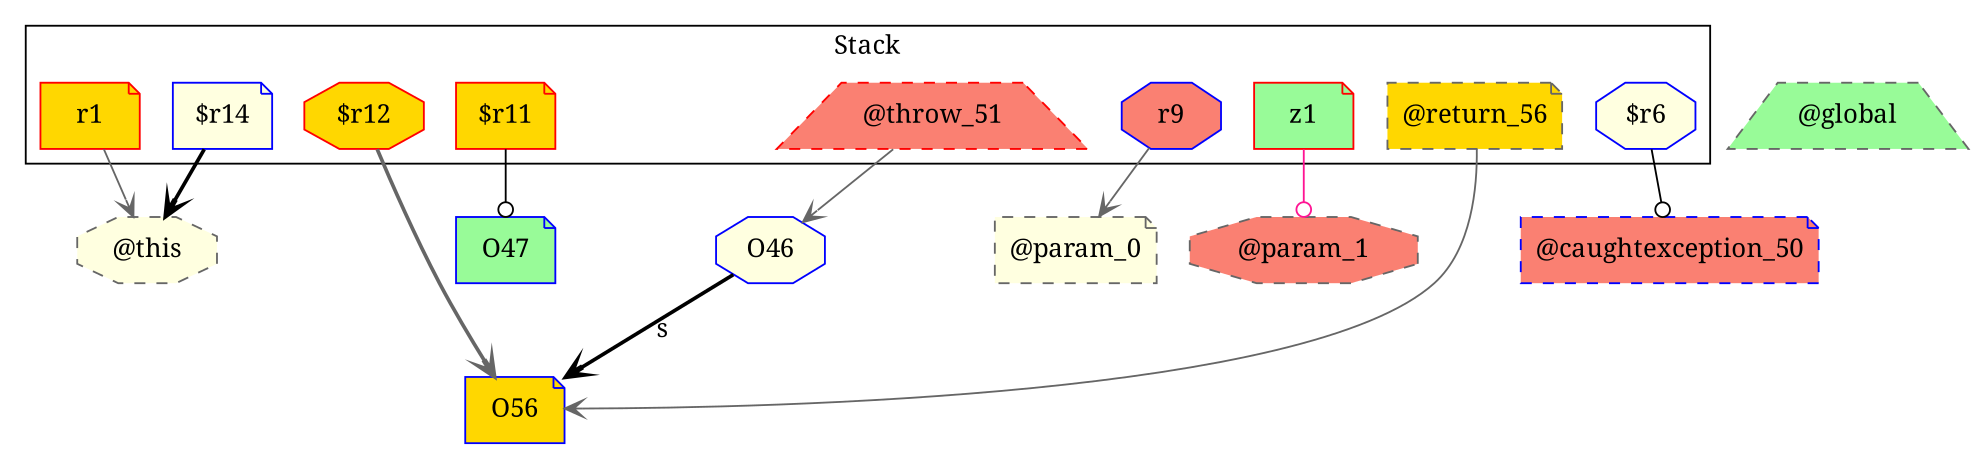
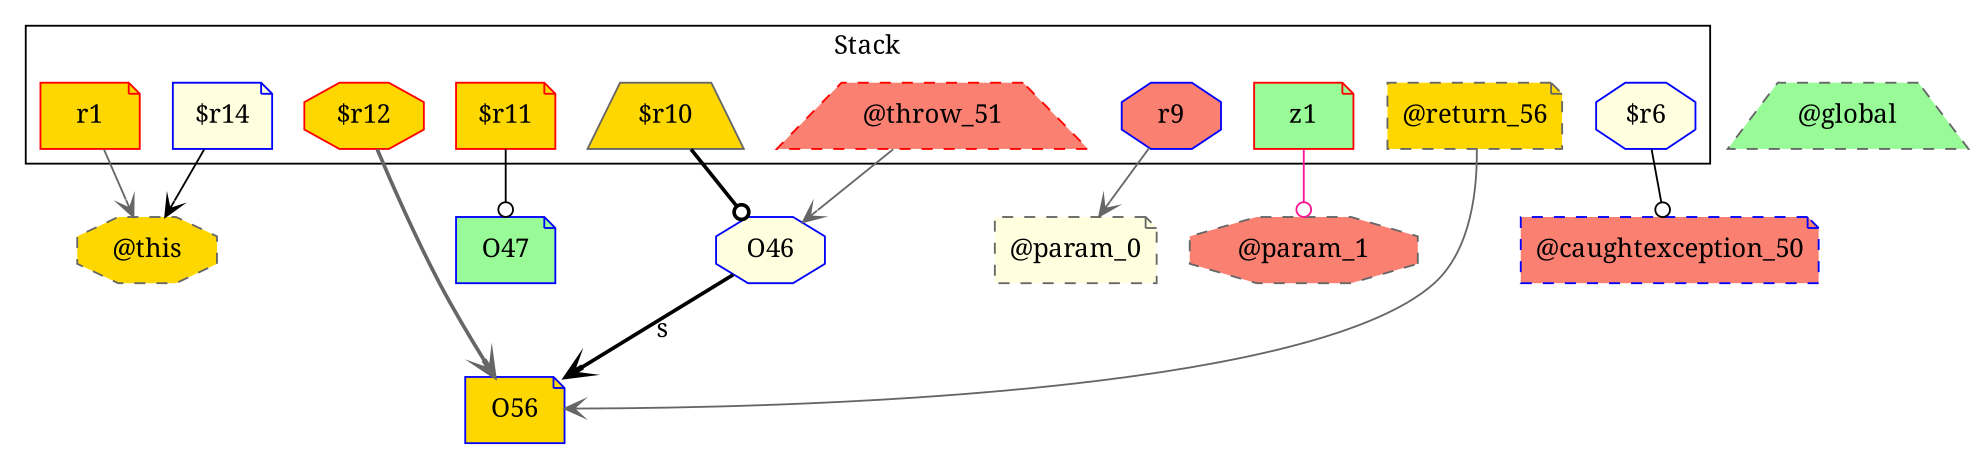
none -> (666, 116)
(189, 175) -> (189, 175)
(147, 250) -> (147, 250)
